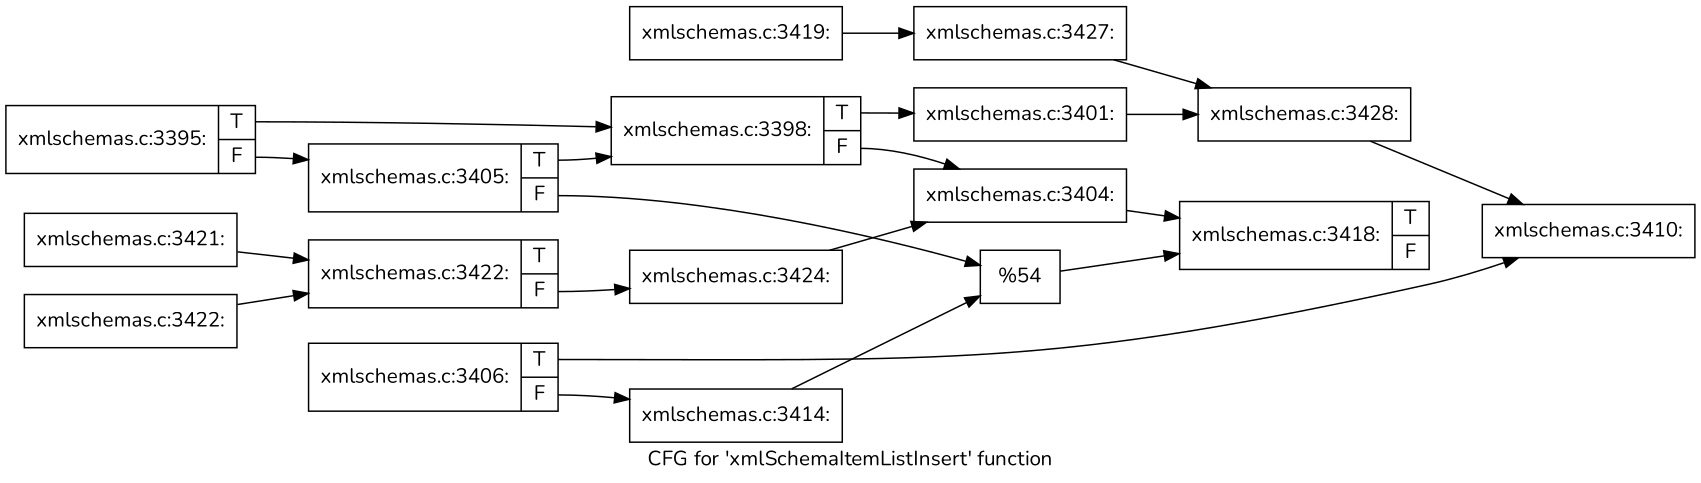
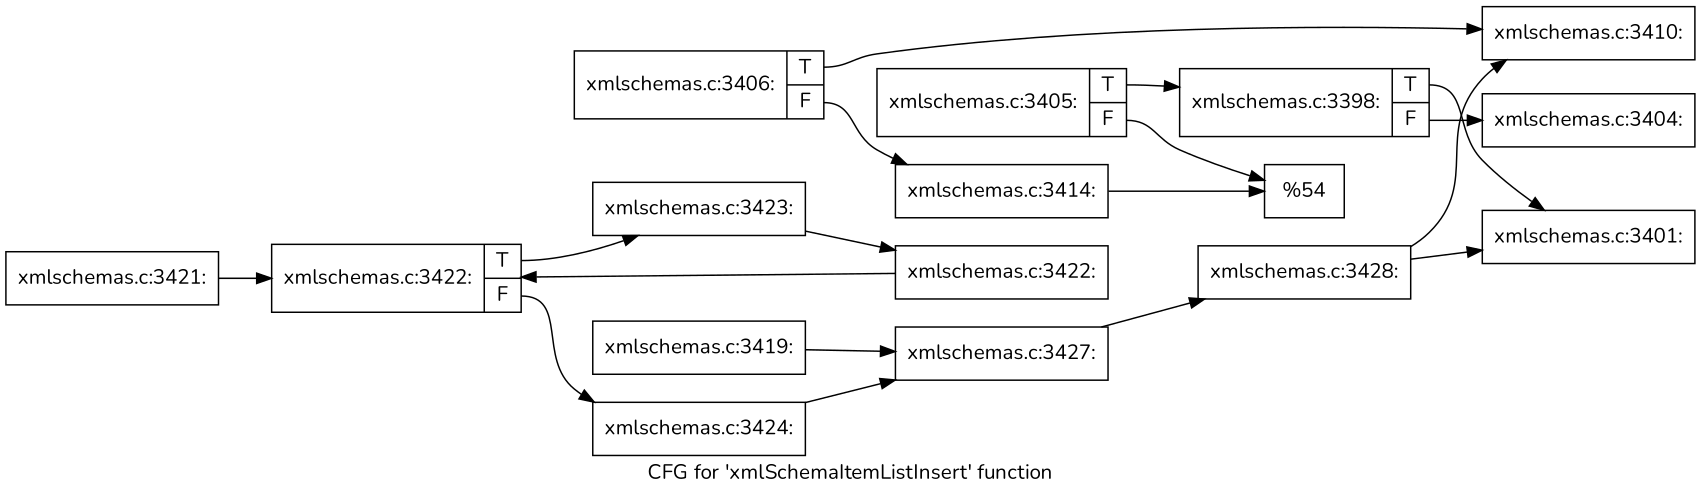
(1155, 114) -> (1439, 256)
(131, 140) -> none
none -> (699, 209)
(1304, 235) -> none
(854, 243) -> (843, 393)
